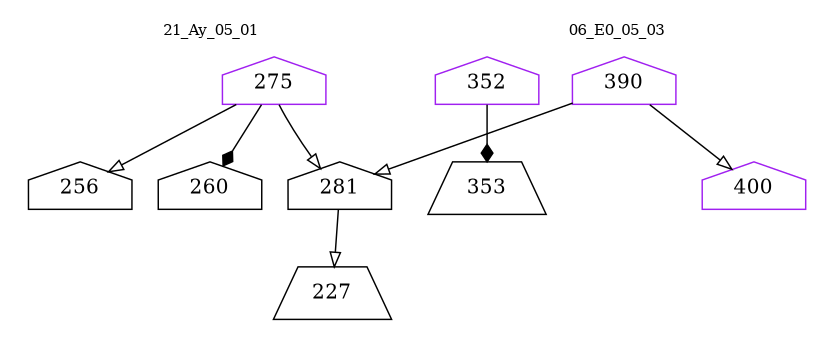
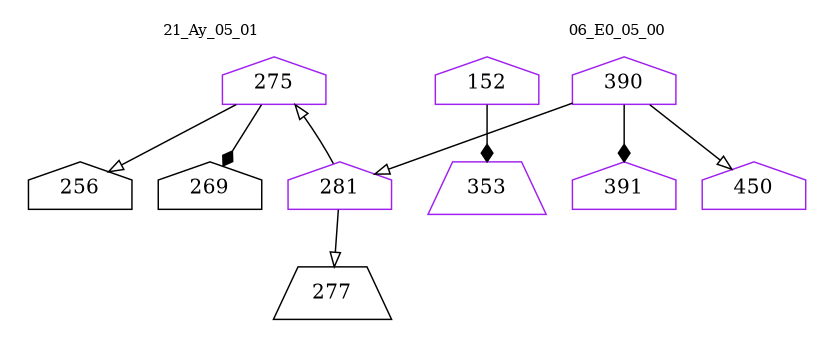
(617, 31) -> (617, 31)
(487, 83) -> (487, 83)
(294, 131) -> (319, 140)
(210, 188) -> (210, 188)
(340, 188) -> (340, 188)
(487, 188) -> (487, 188)
none -> (624, 188)
(754, 188) -> (754, 188)
(332, 293) -> (332, 293)
